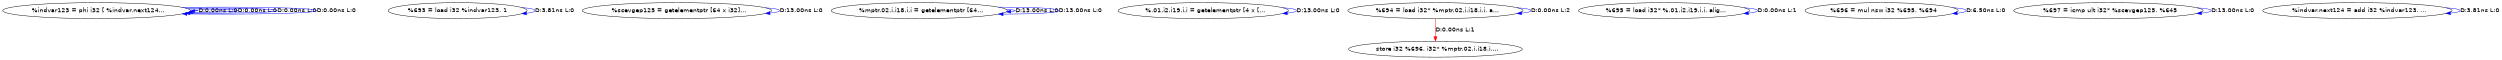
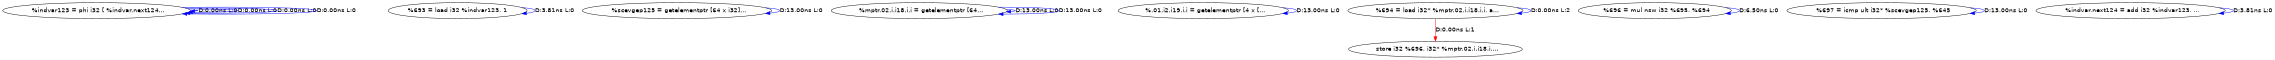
(1664, 11) -> none
